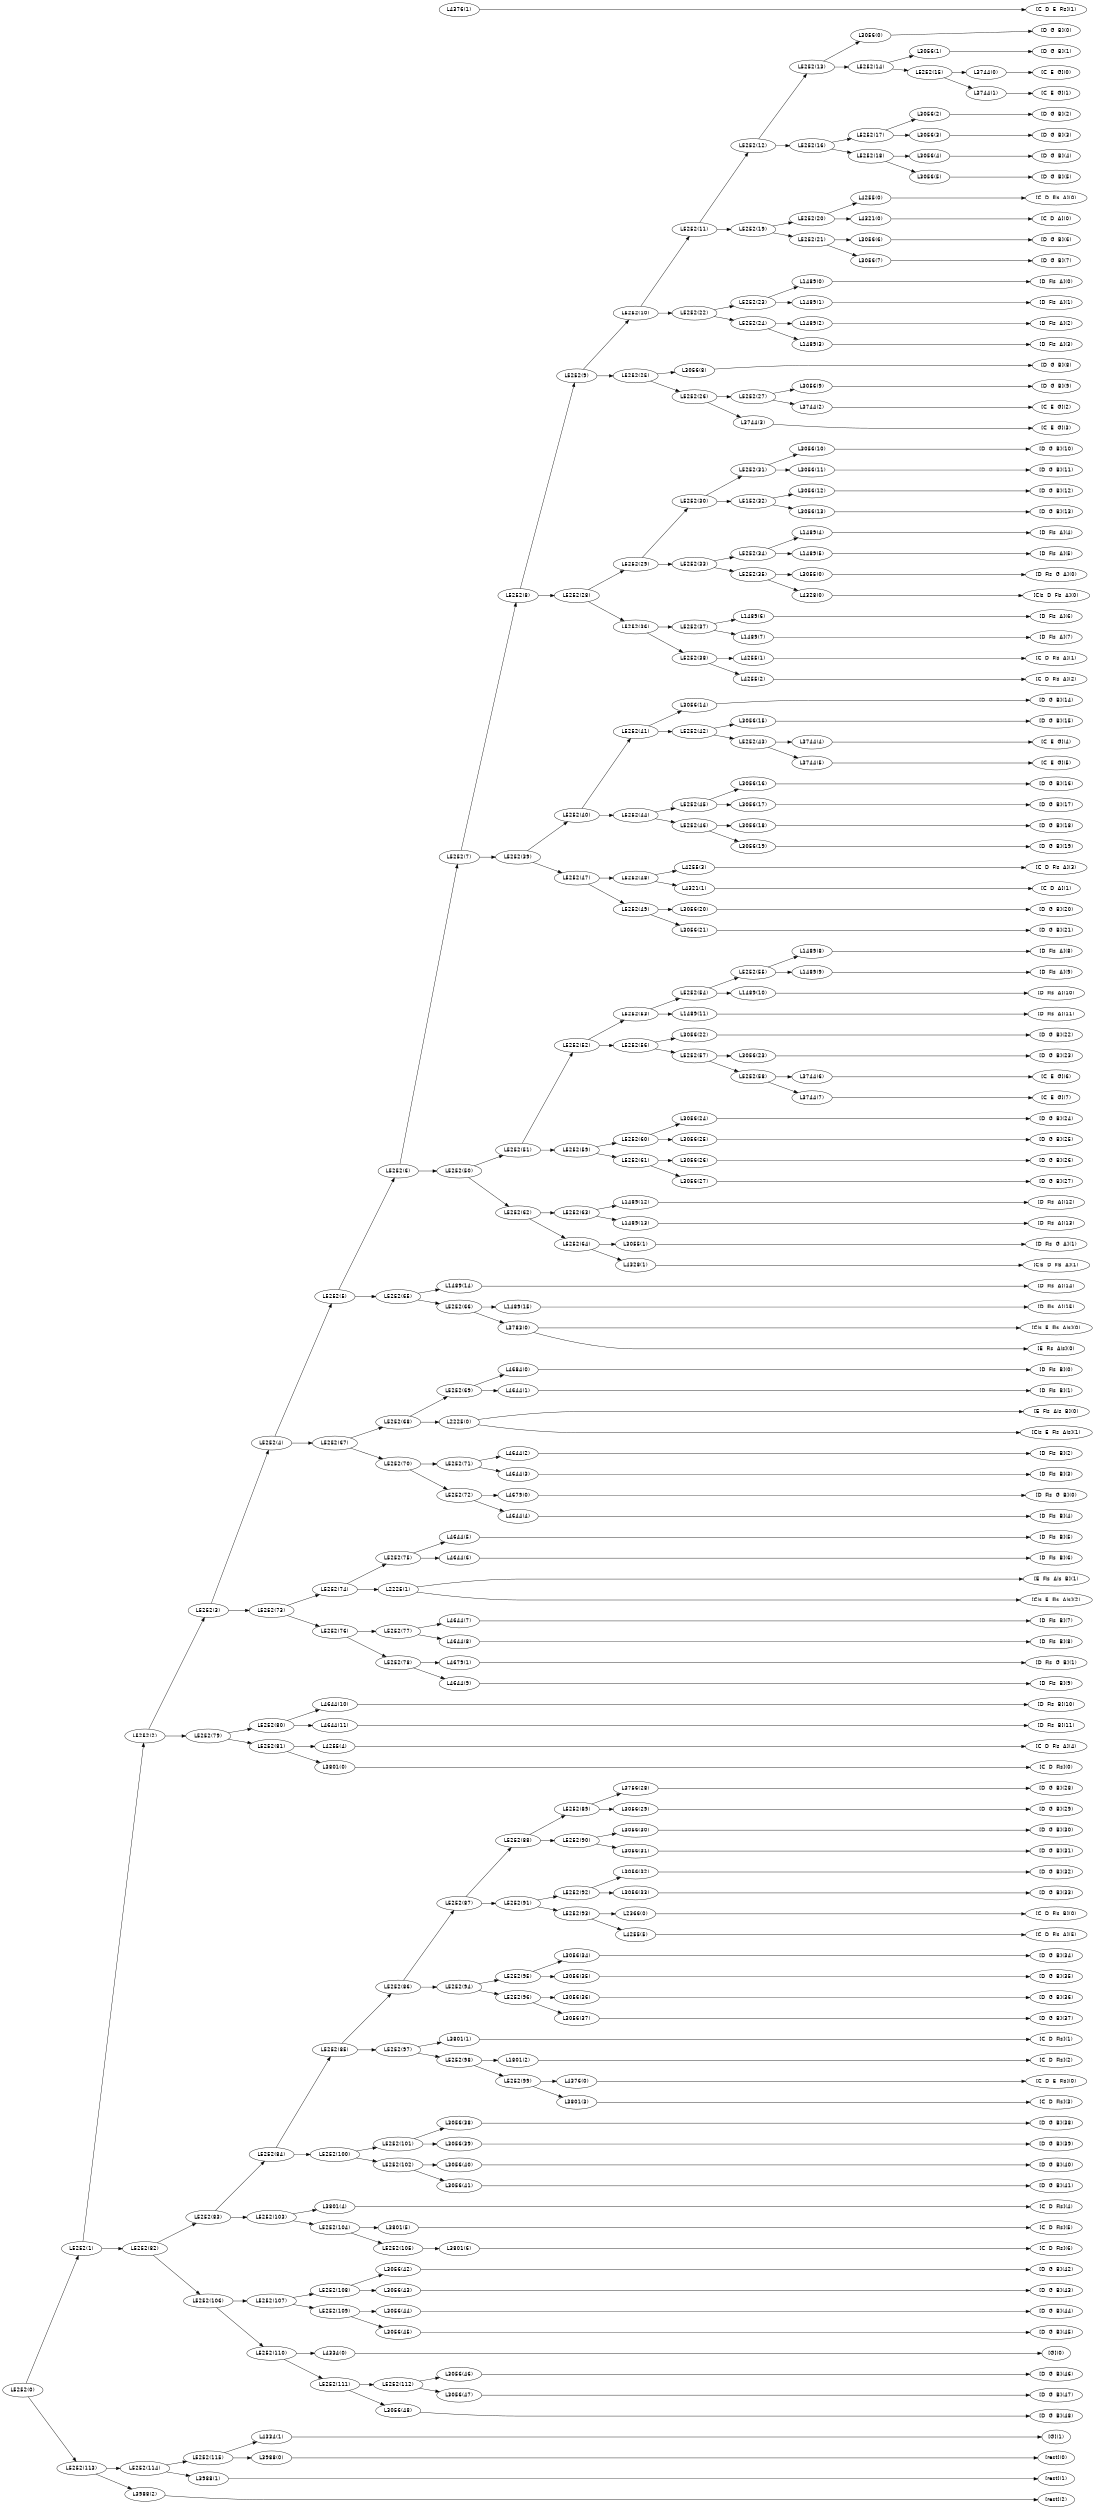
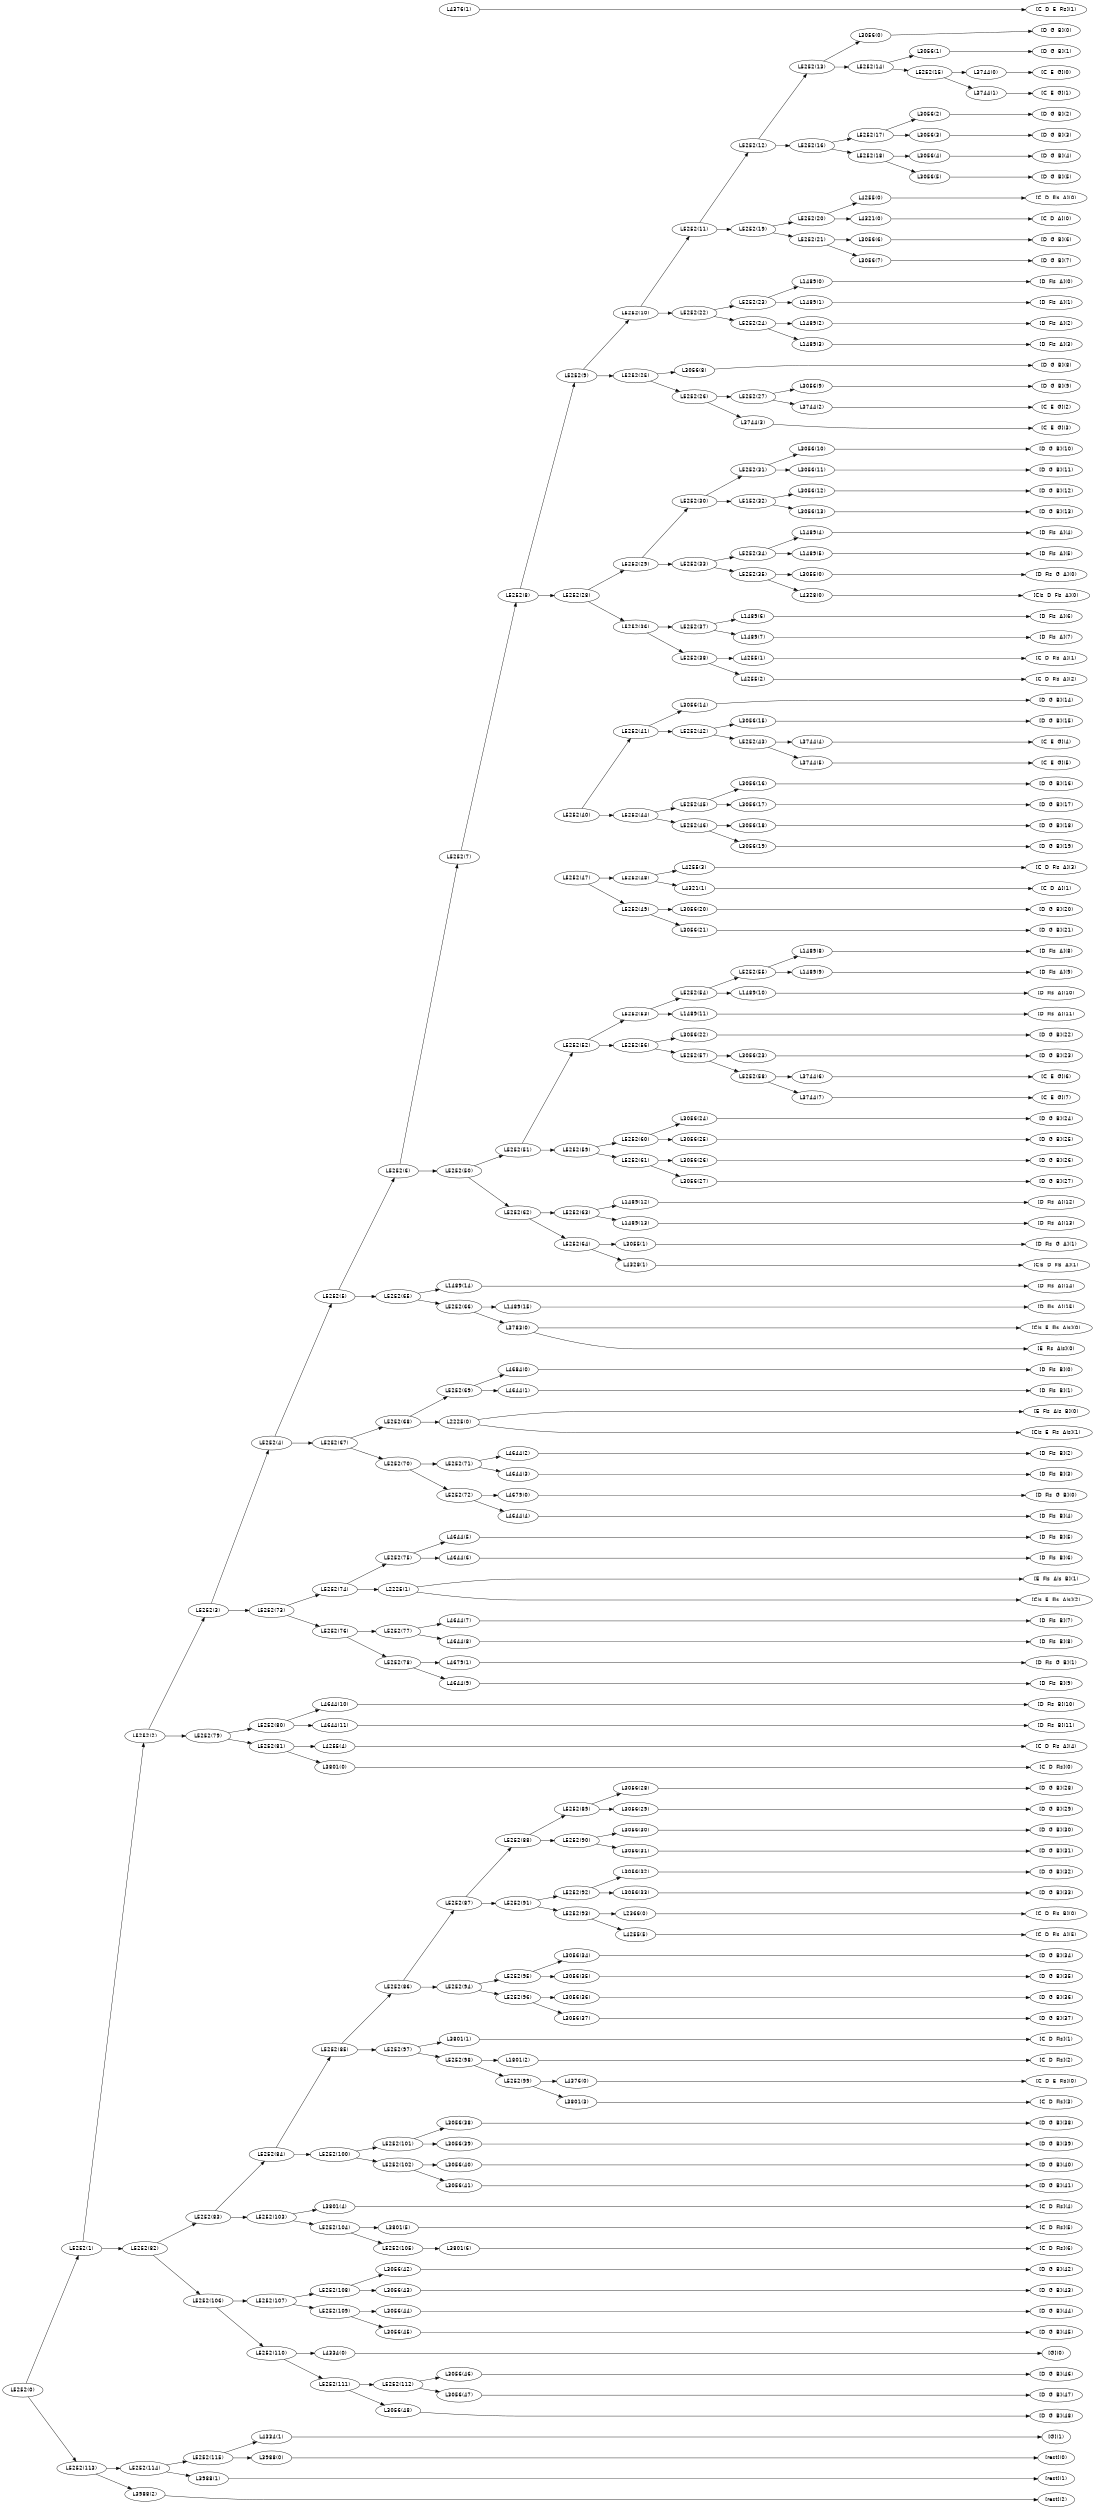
(518, 857) -> none
(636, 1788) -> (636, 1788)
